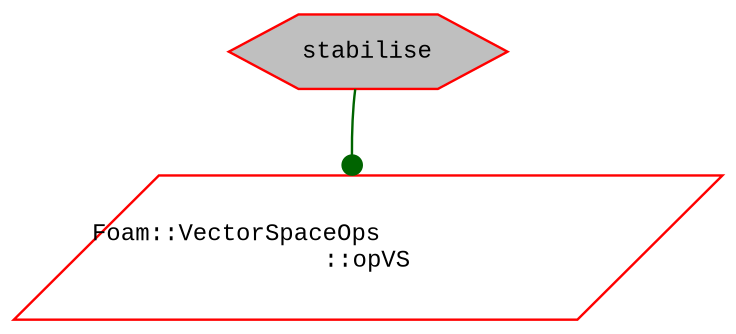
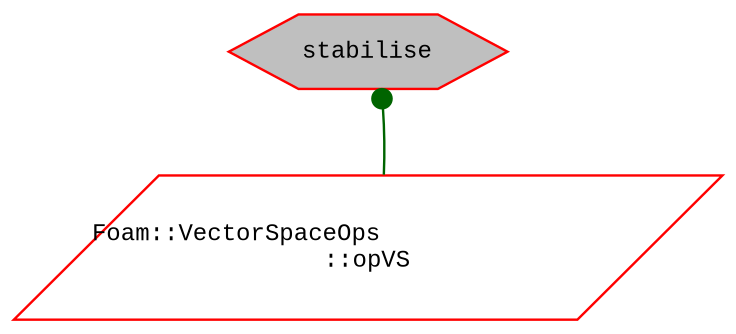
(353, 122) -> (384, 142)
